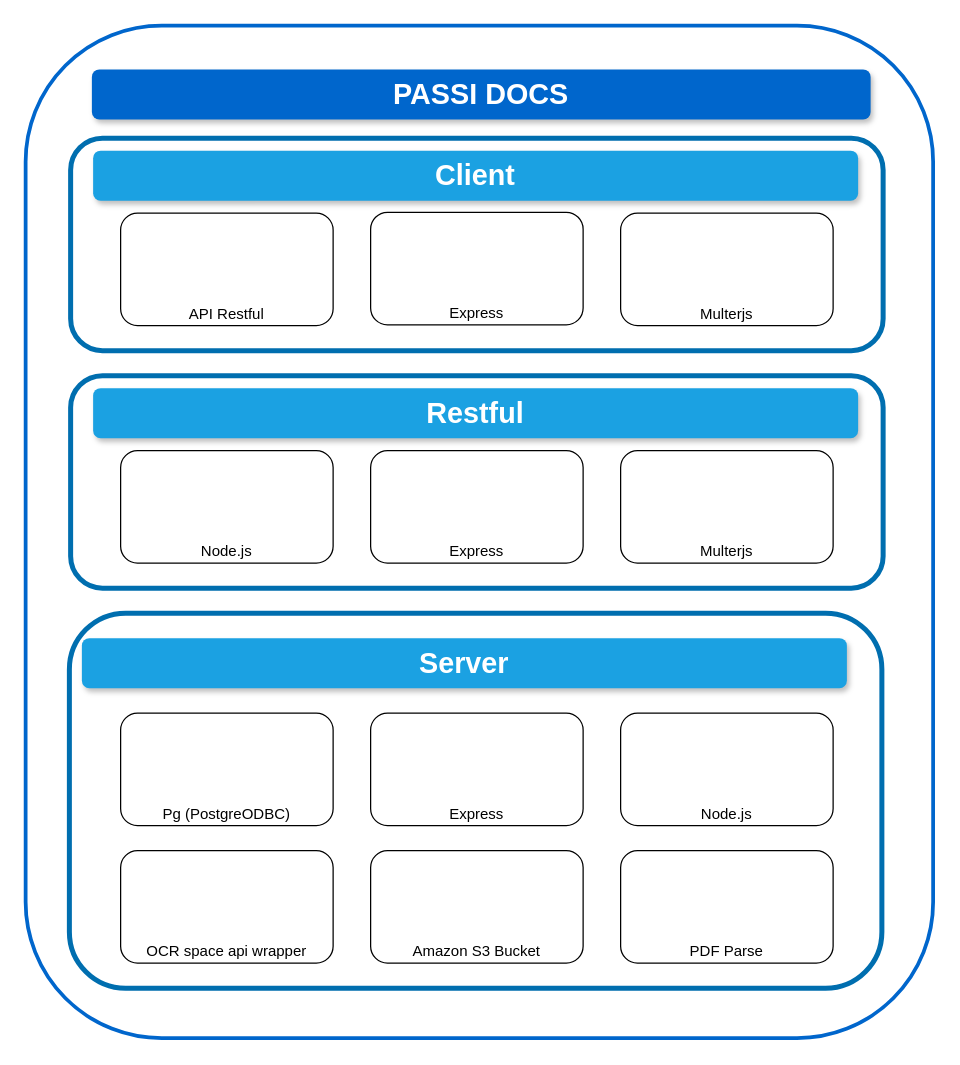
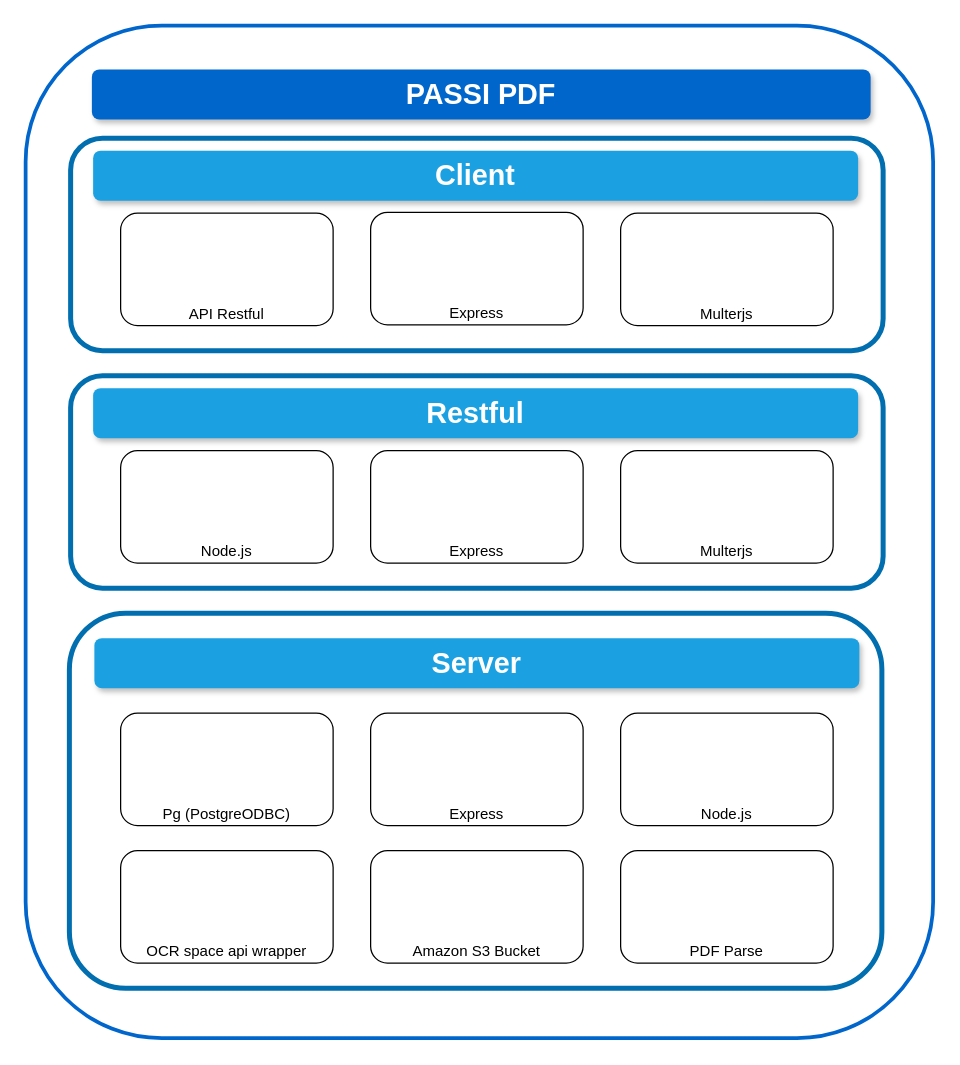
(481, 94) -> (481, 94)
(464, 663) -> (477, 663)
